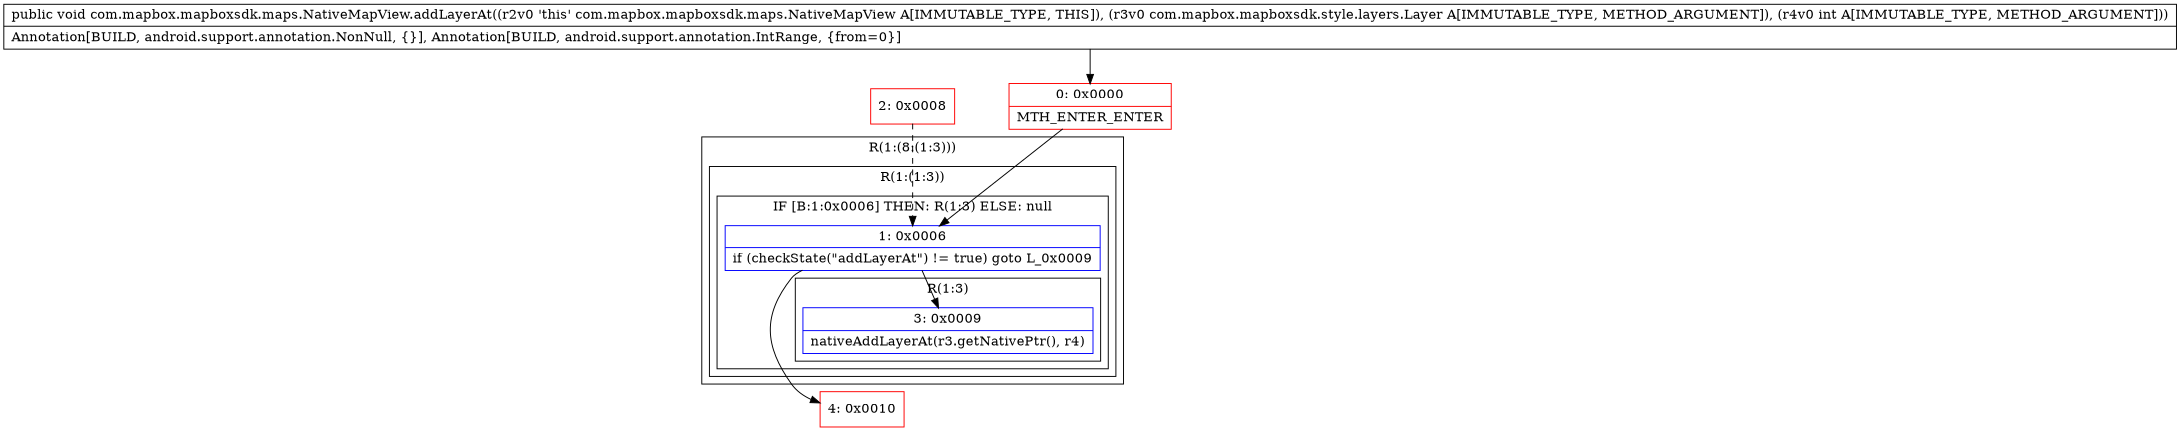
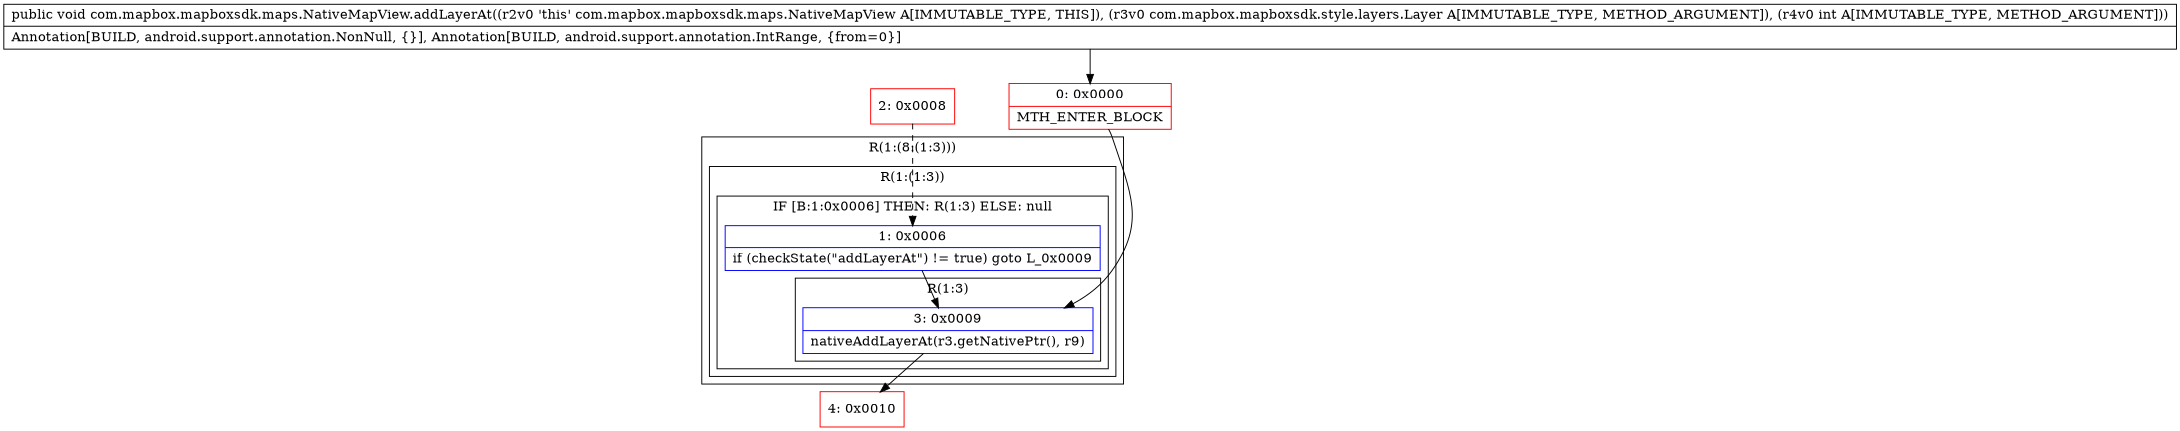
(1090, 117) -> (1090, 117)
(1005, 174) -> (1131, 226)
(771, 337) -> (906, 370)
(948, 342) -> (948, 342)
